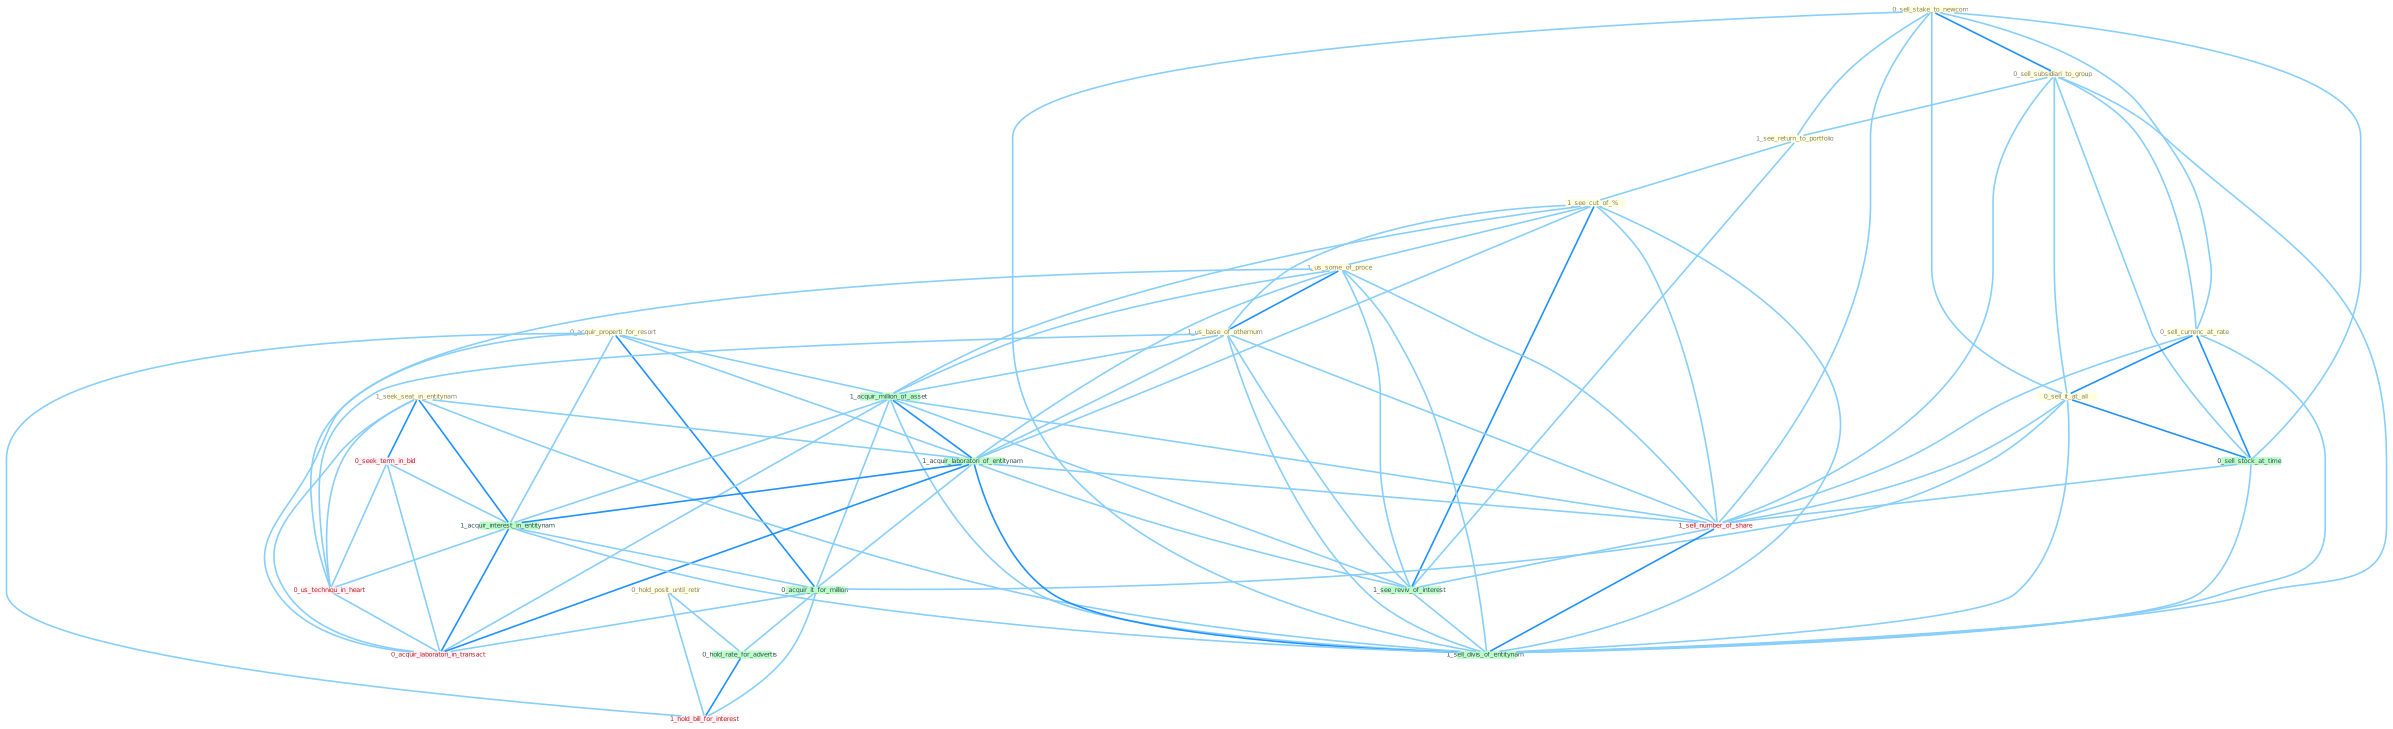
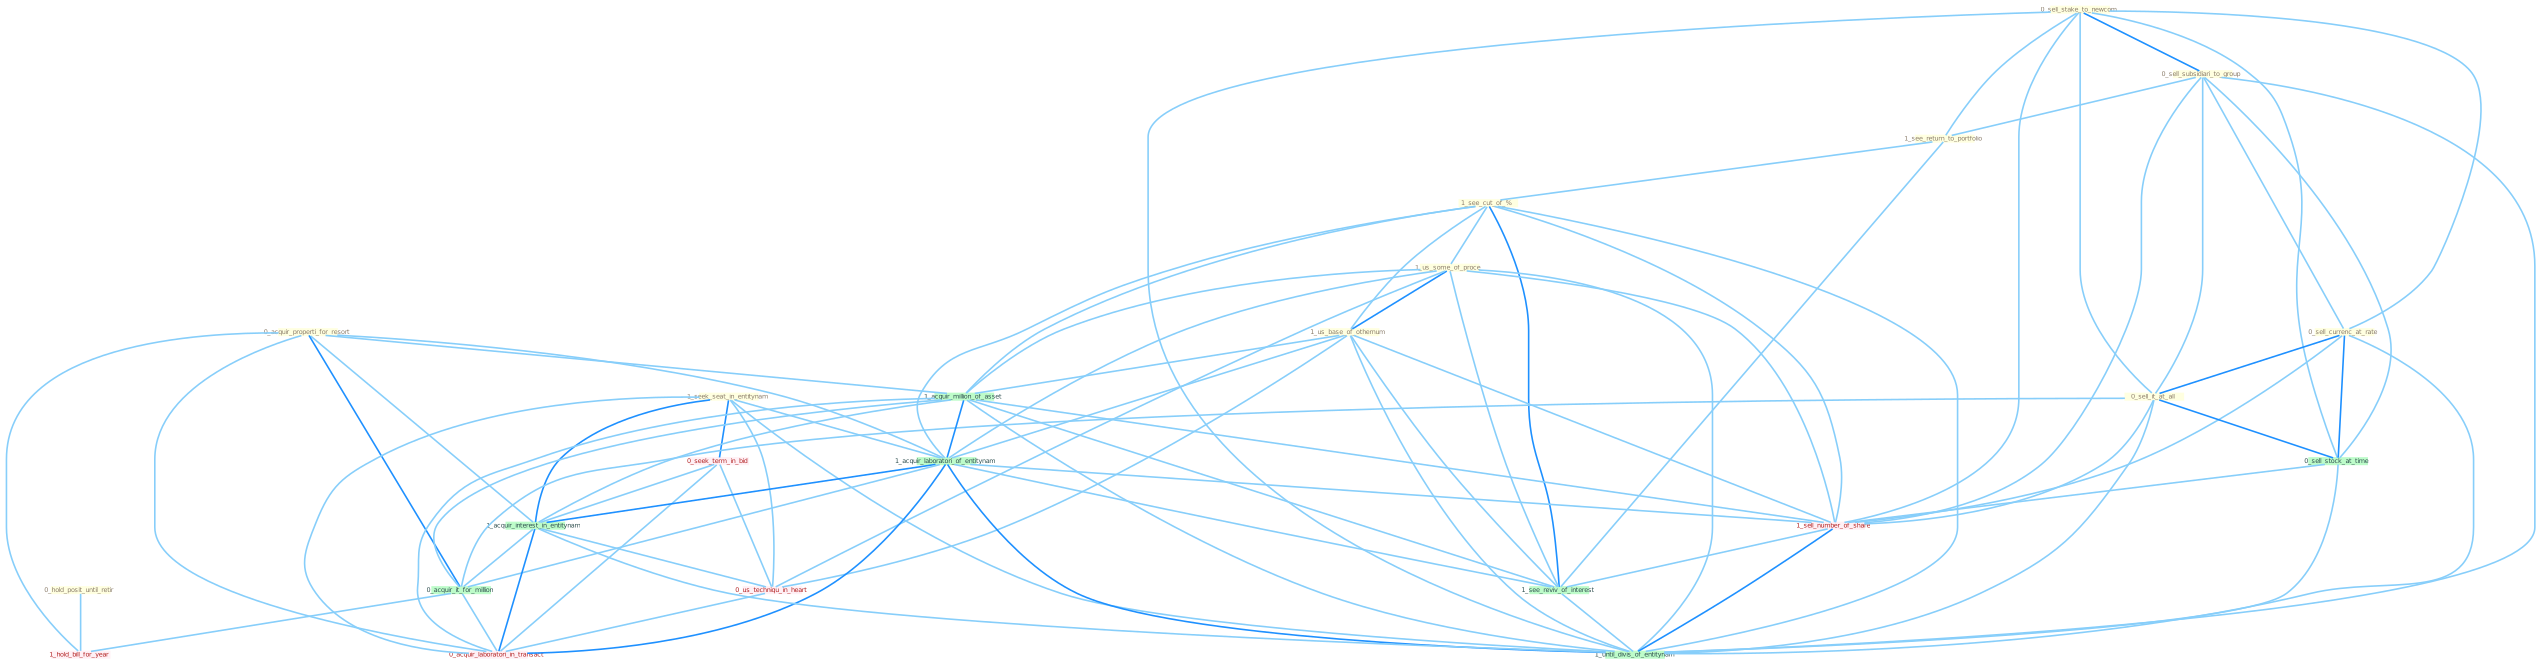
(742, 655) -> none
(1487, 655) -> (1635, 655)
(705, 719) -> (81, 655)
